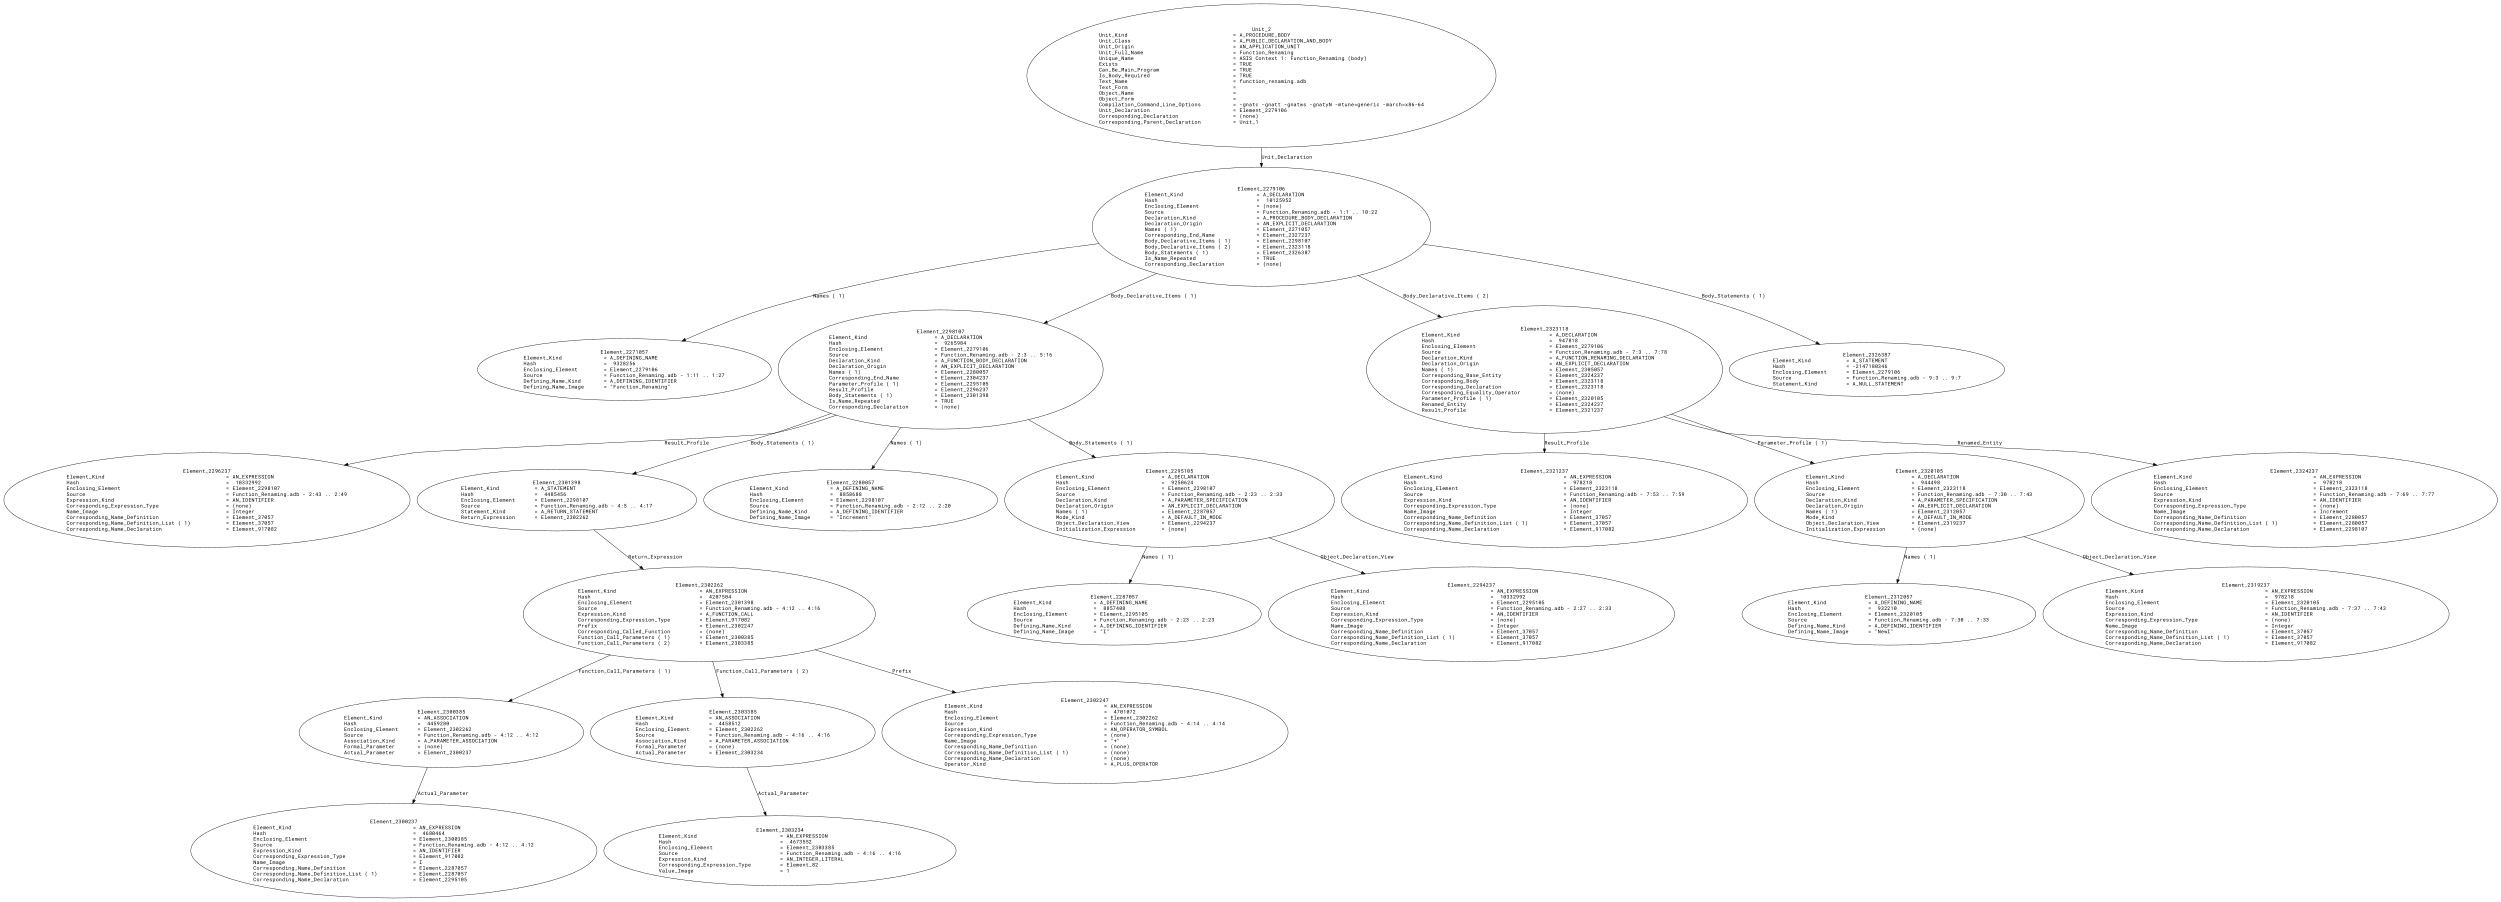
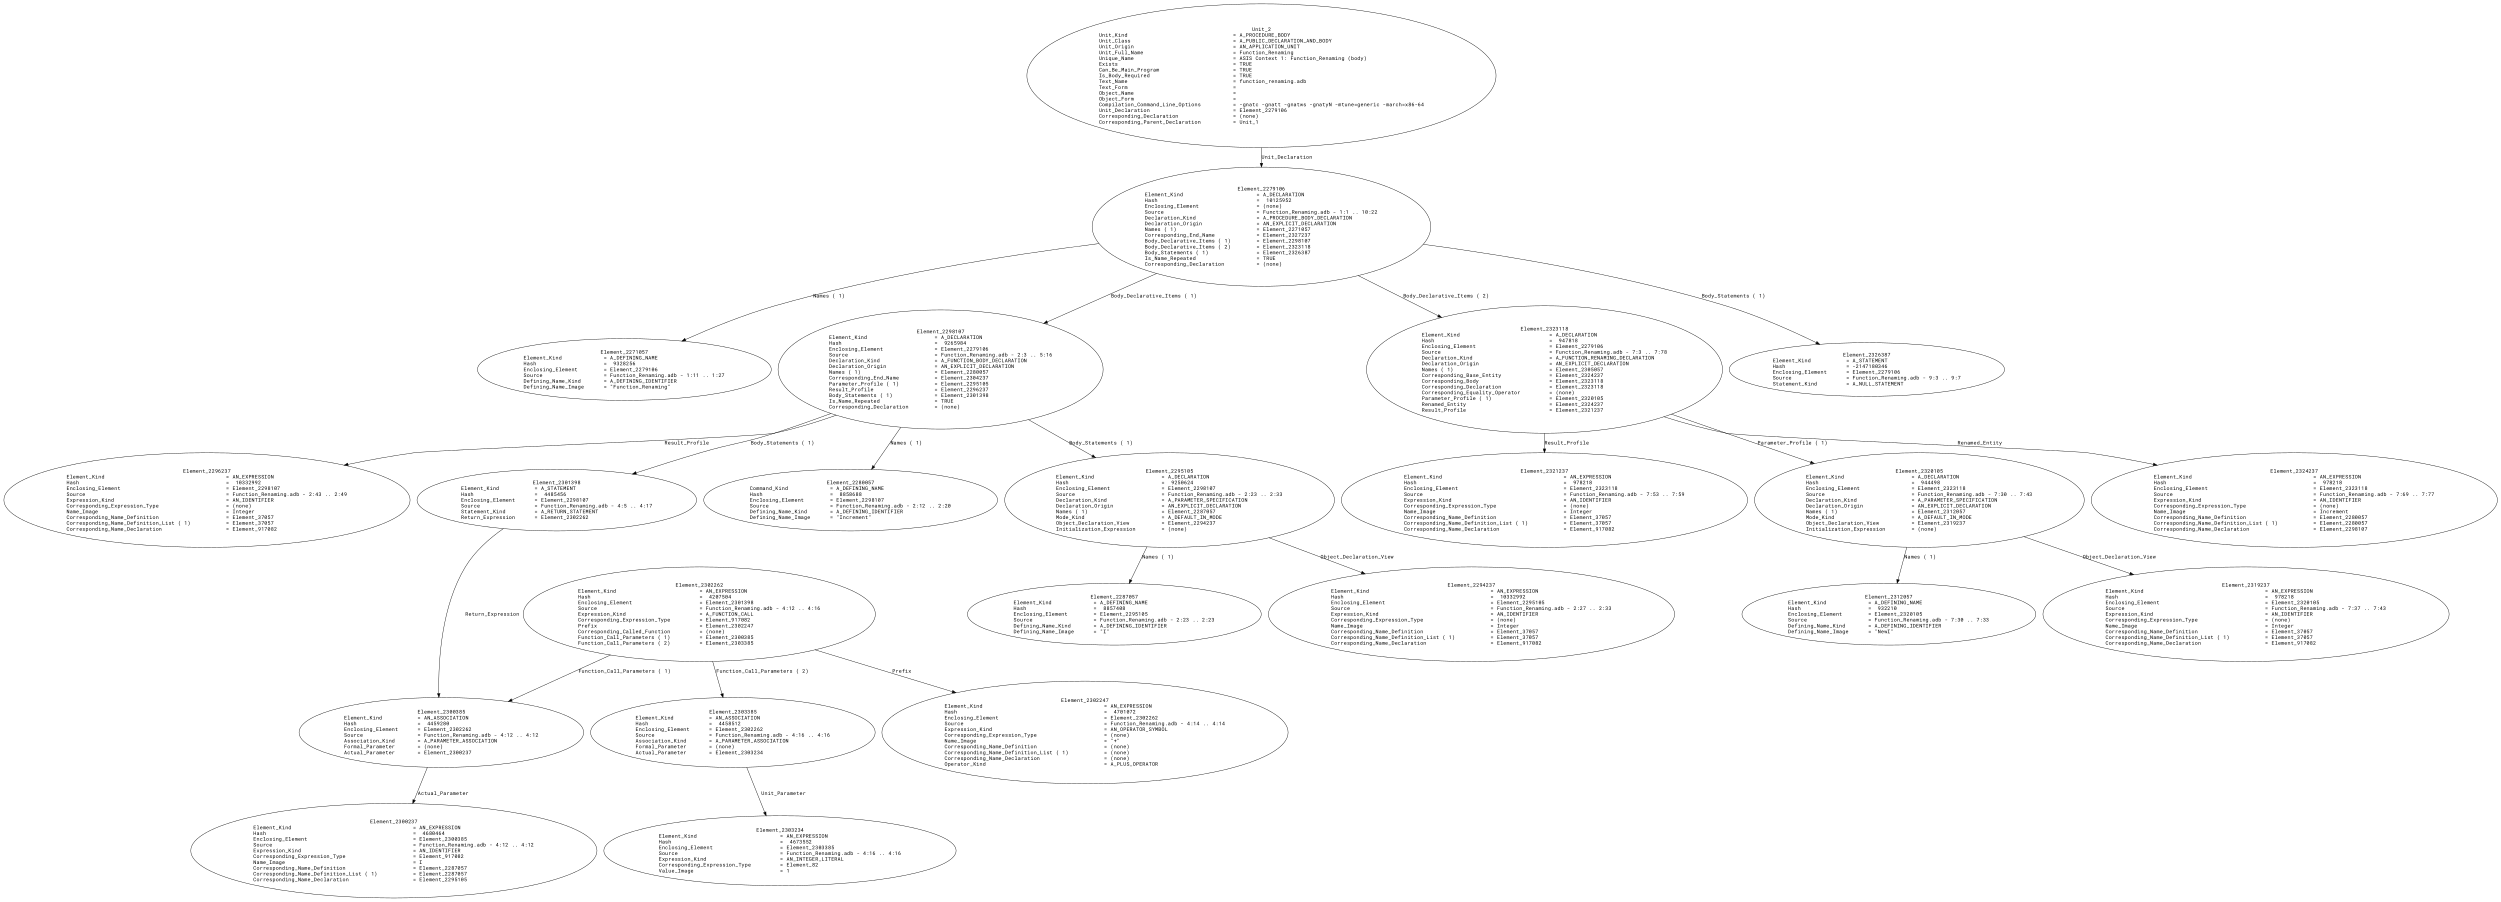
(776, 488) -> (776, 488)
(617, 548) -> (450, 602)
(784, 794) -> (784, 794)
